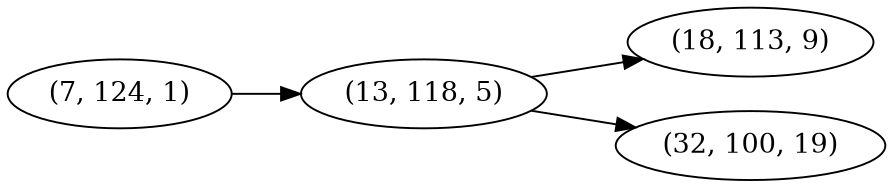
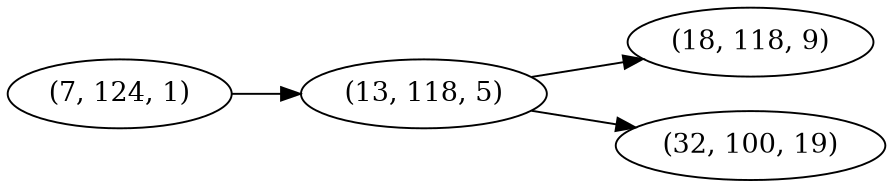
(751, 42) -> (751, 42)
